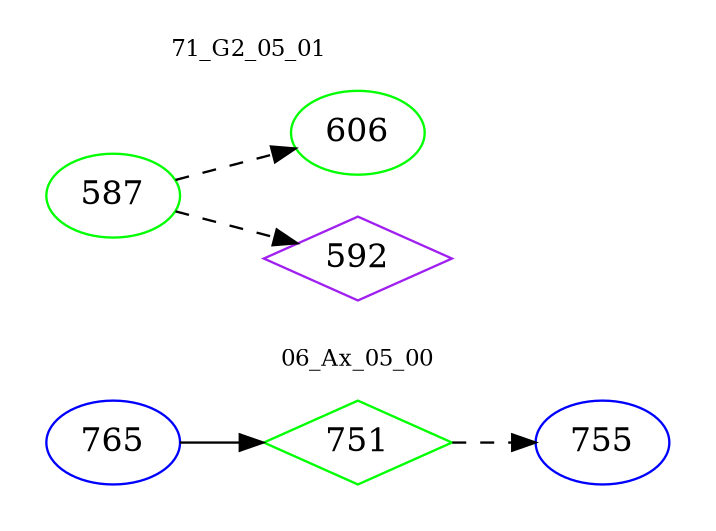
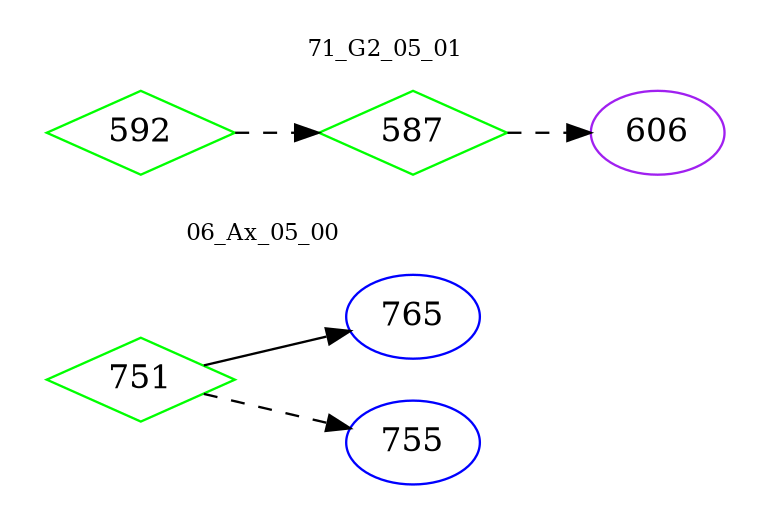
(358, 133) -> (658, 133)
(113, 196) -> (413, 133)
(225, 224) -> (265, 133)
(358, 259) -> (141, 133)
(210, 443) -> (265, 351)
